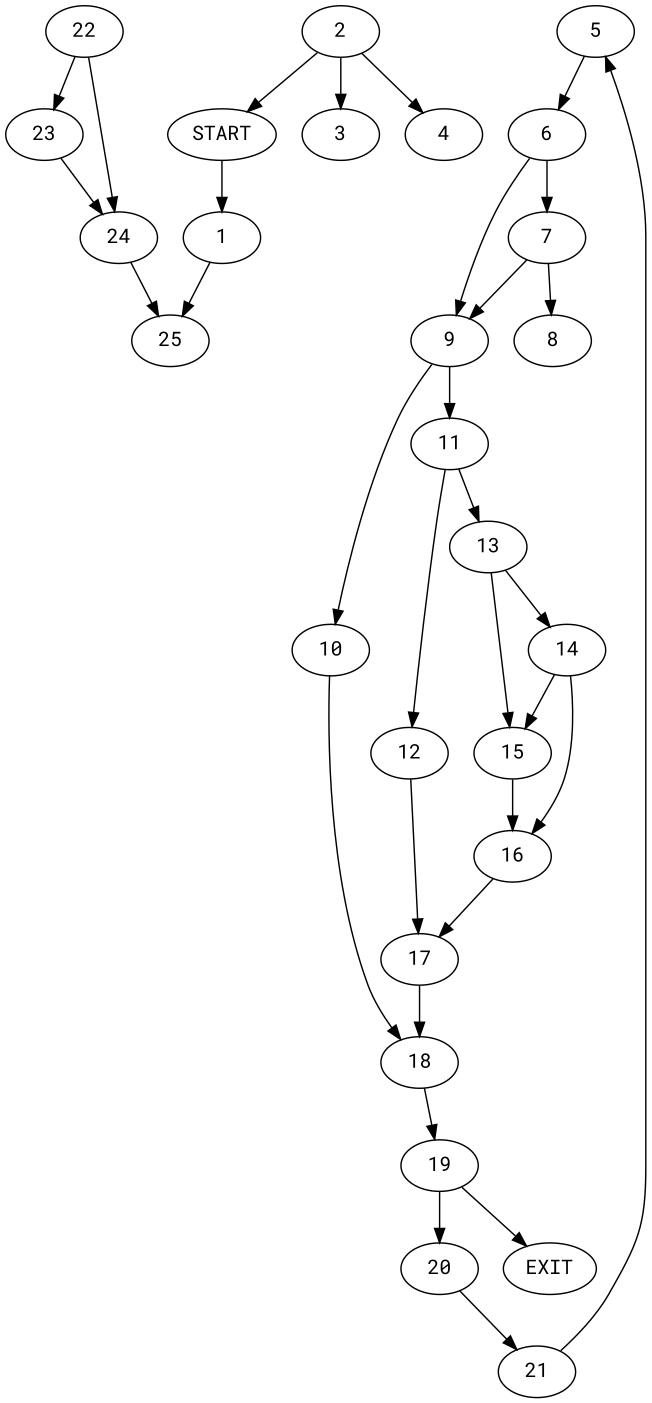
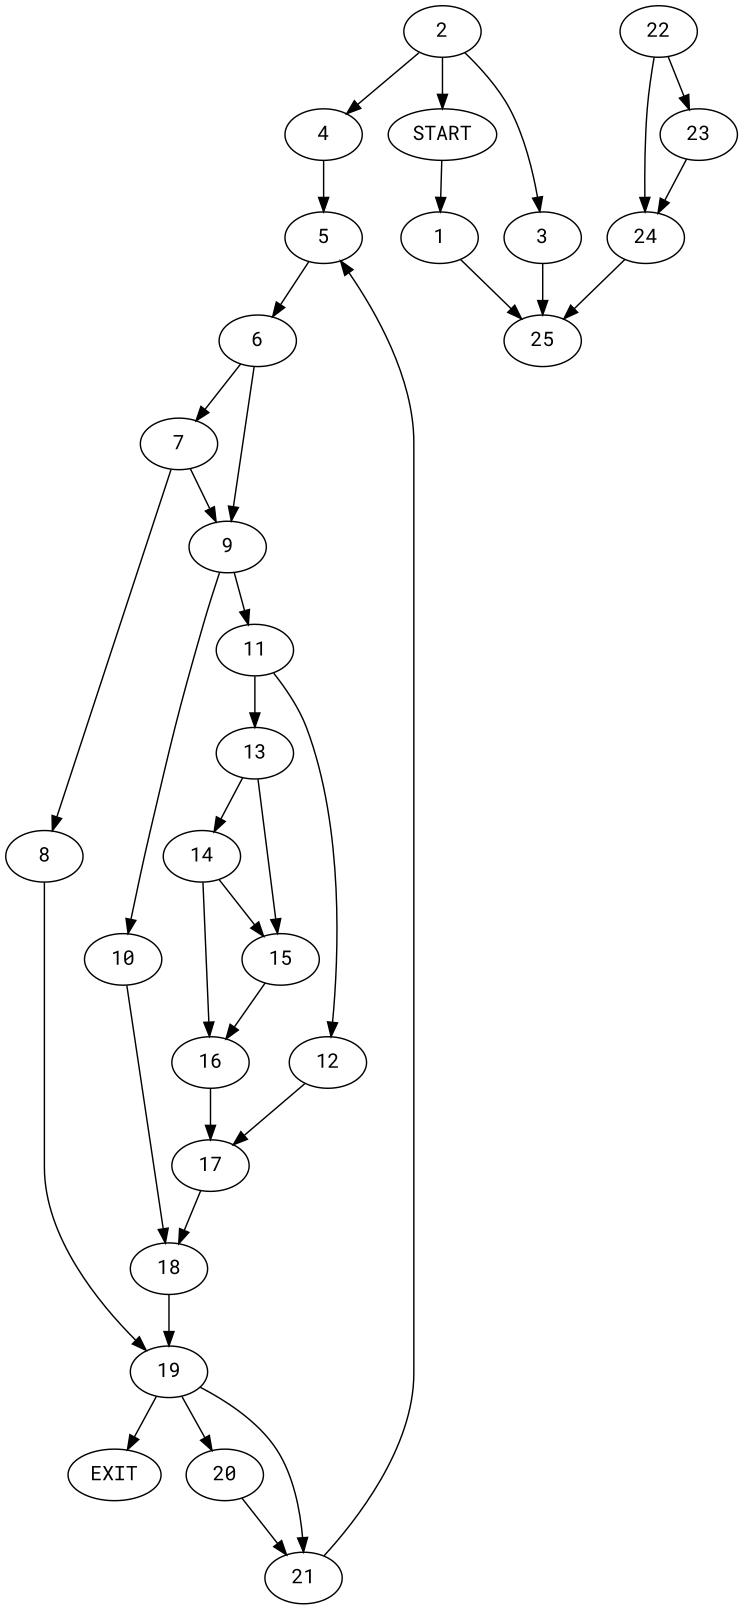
none -> (324, 179)
none -> (543, 282)
none -> (44, 1125)
none -> (275, 1447)
